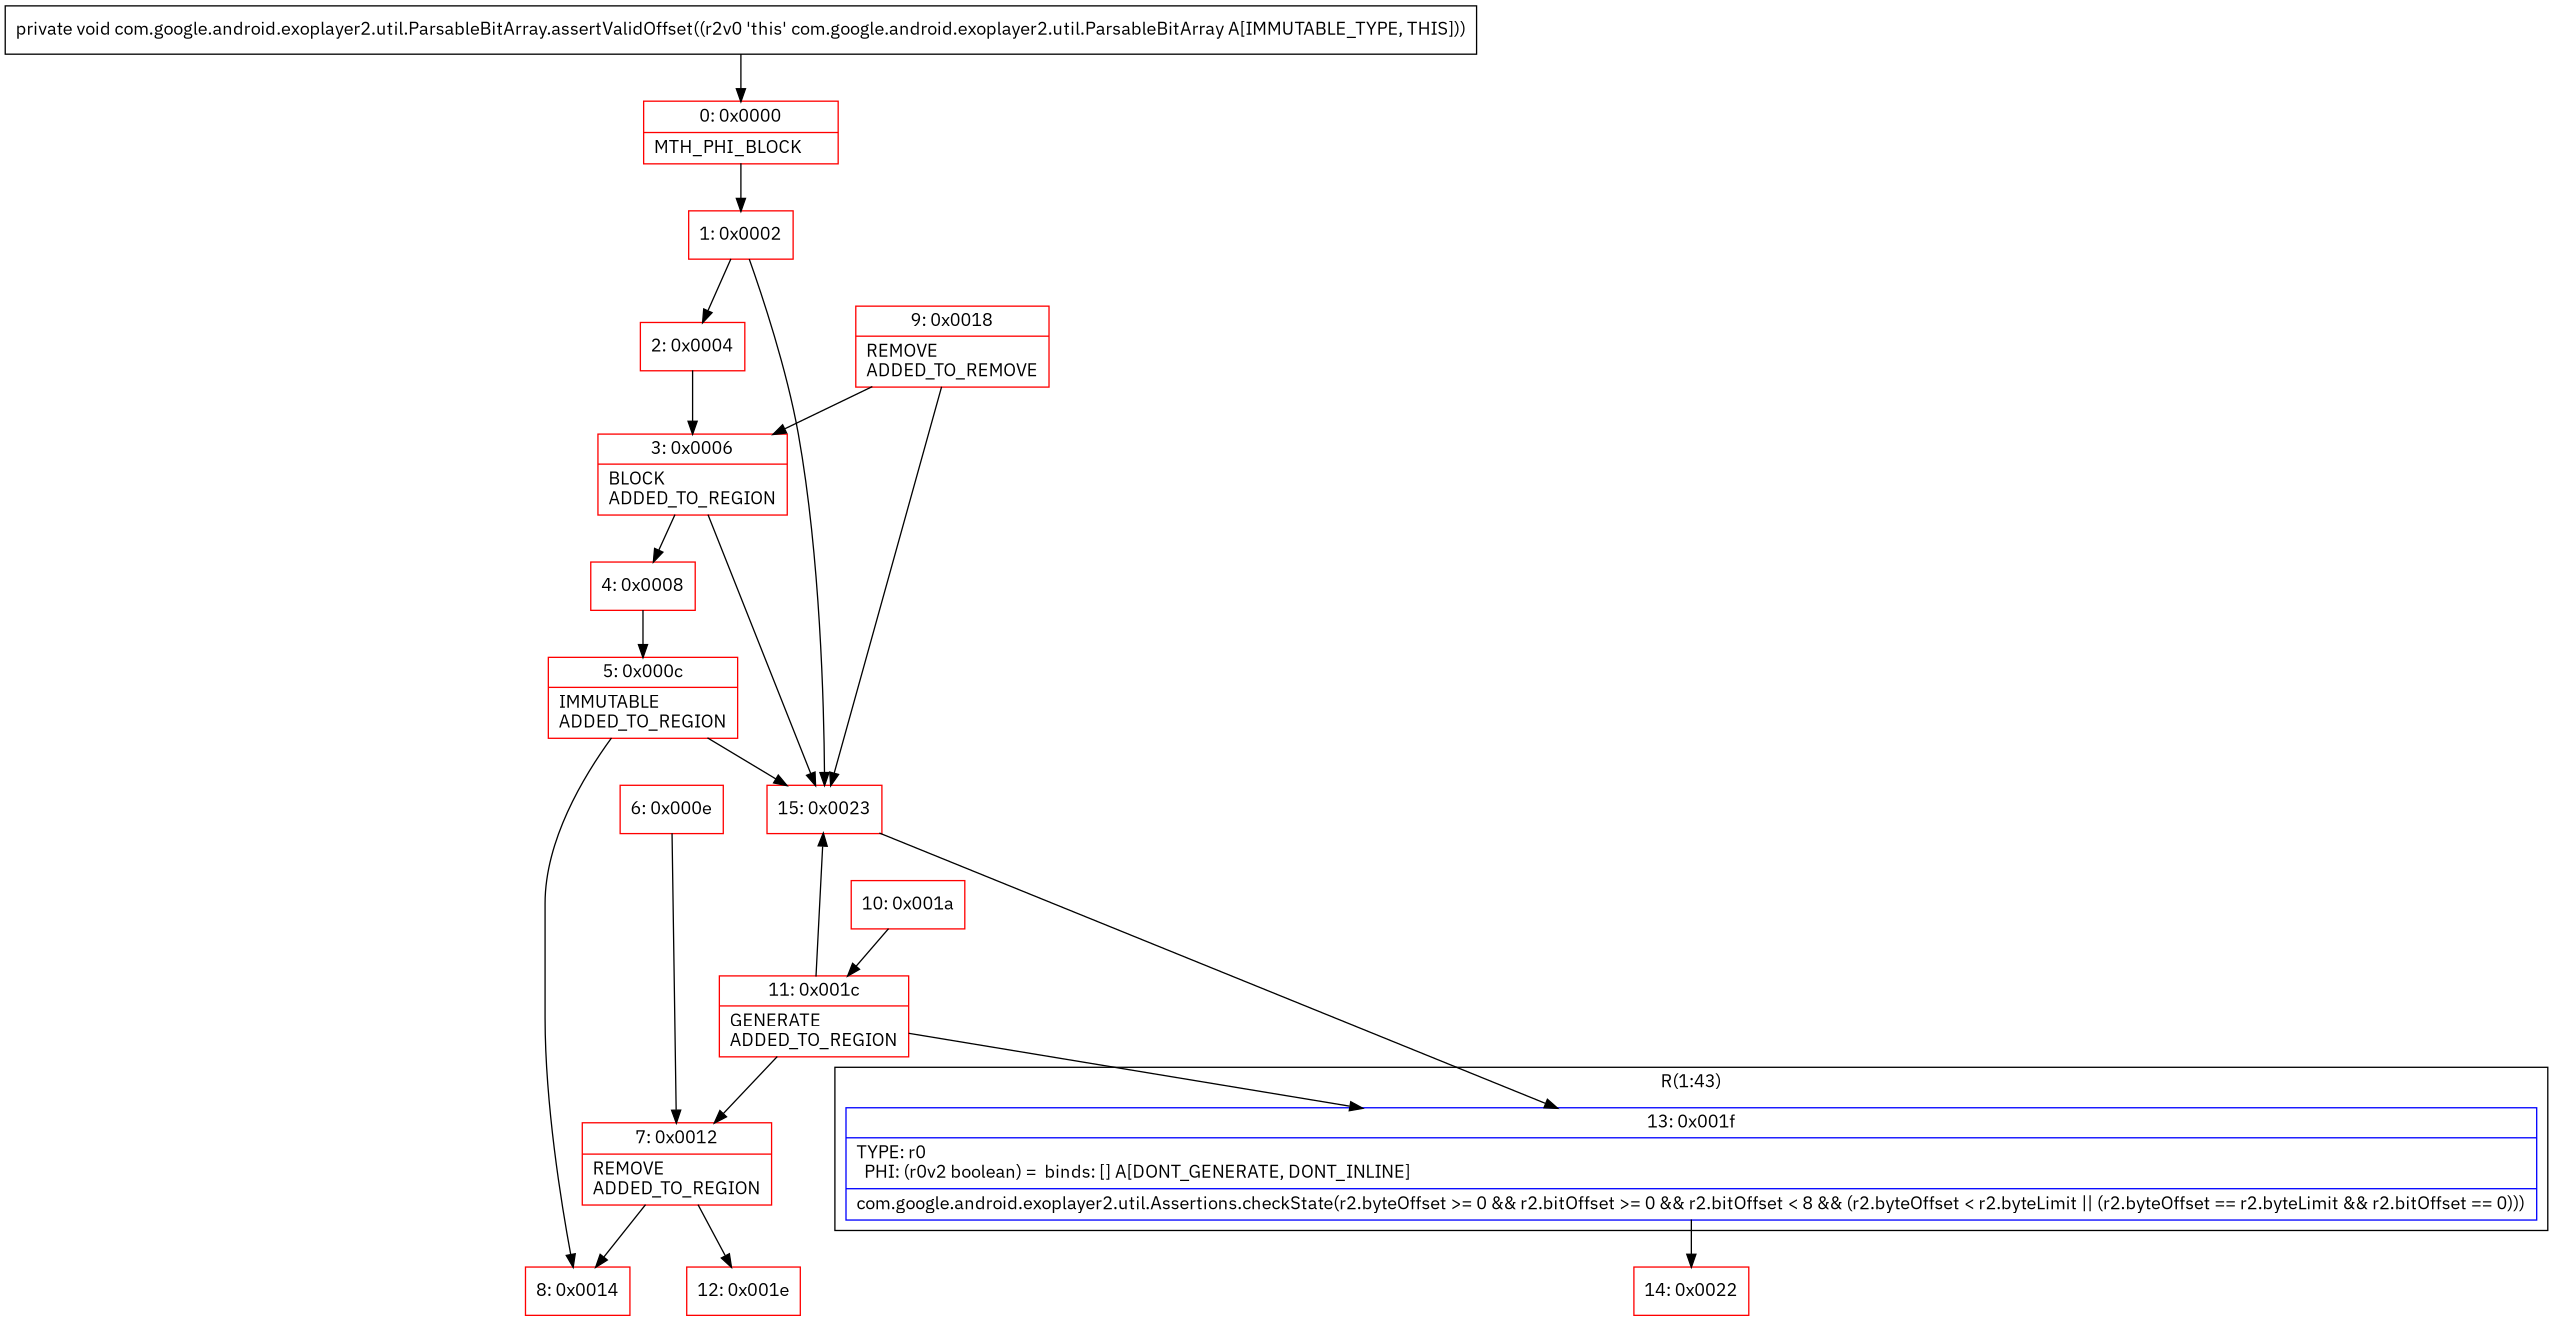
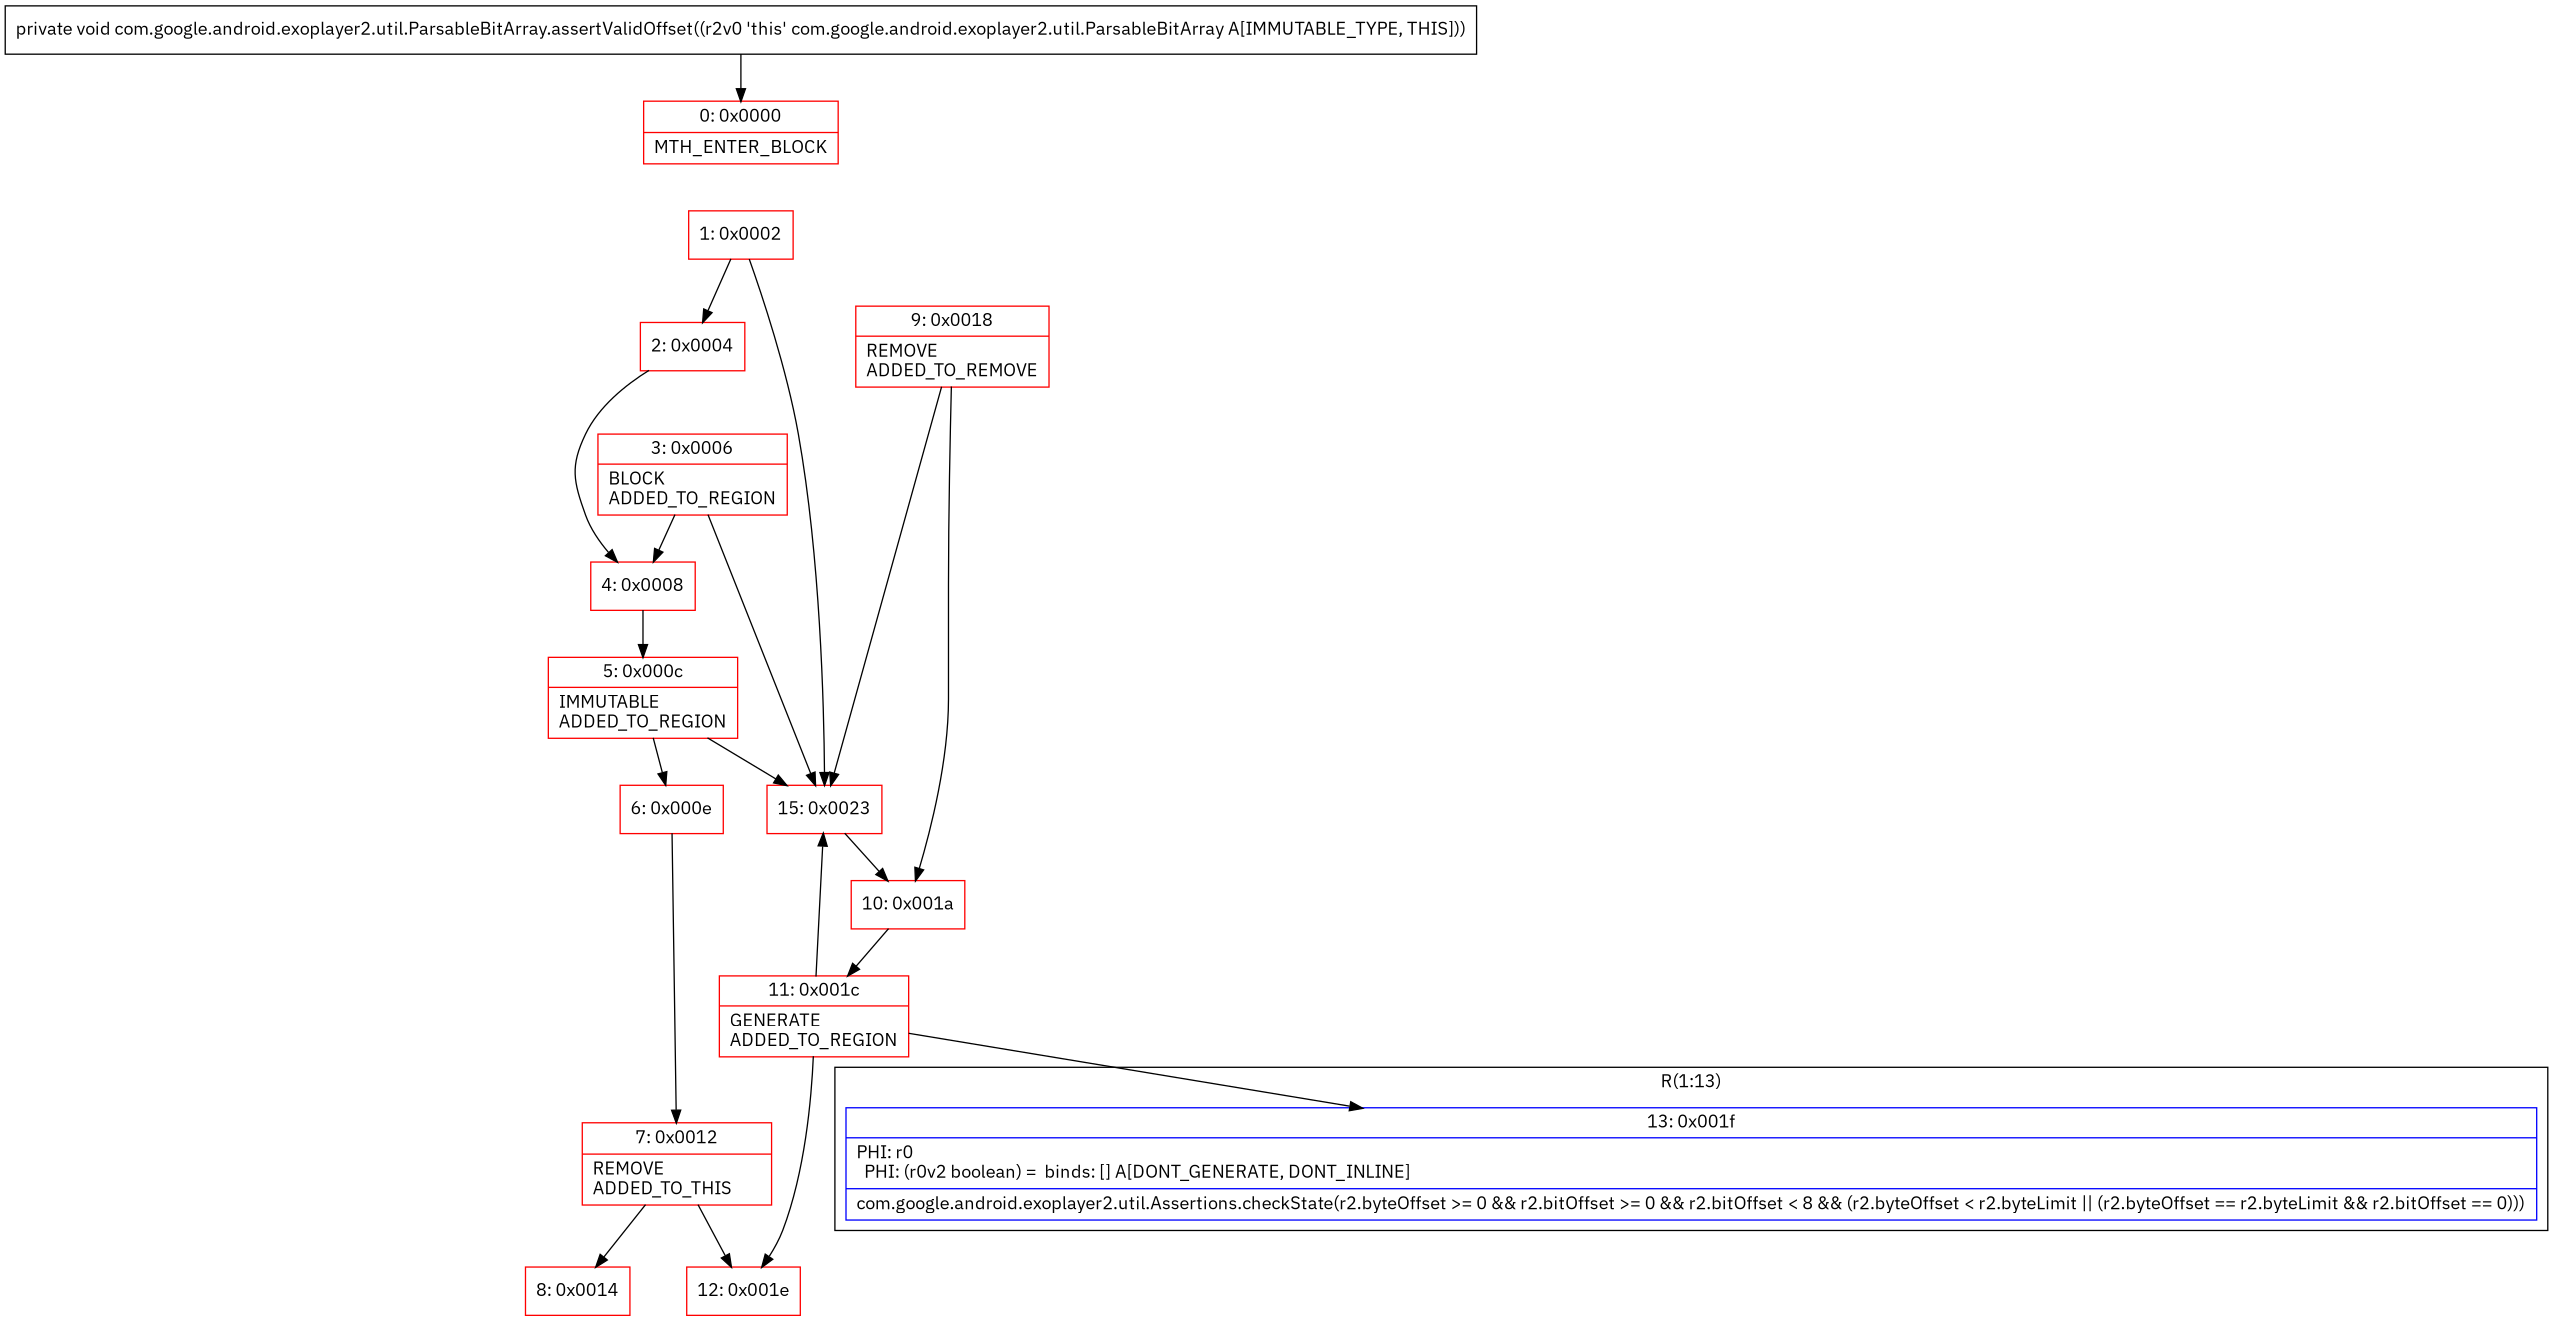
(728, 148) -> (741, 148)
(741, 181) -> none
(693, 396) -> (579, 451)
(829, 408) -> (948, 629)
(1212, 968) -> (862, 852)
(545, 989) -> (658, 755)
(1691, 1082) -> (1691, 1082)
(750, 1085) -> (802, 1159)
(894, 1153) -> (887, 1153)
(677, 1189) -> (663, 1189)
(1691, 1291) -> none
